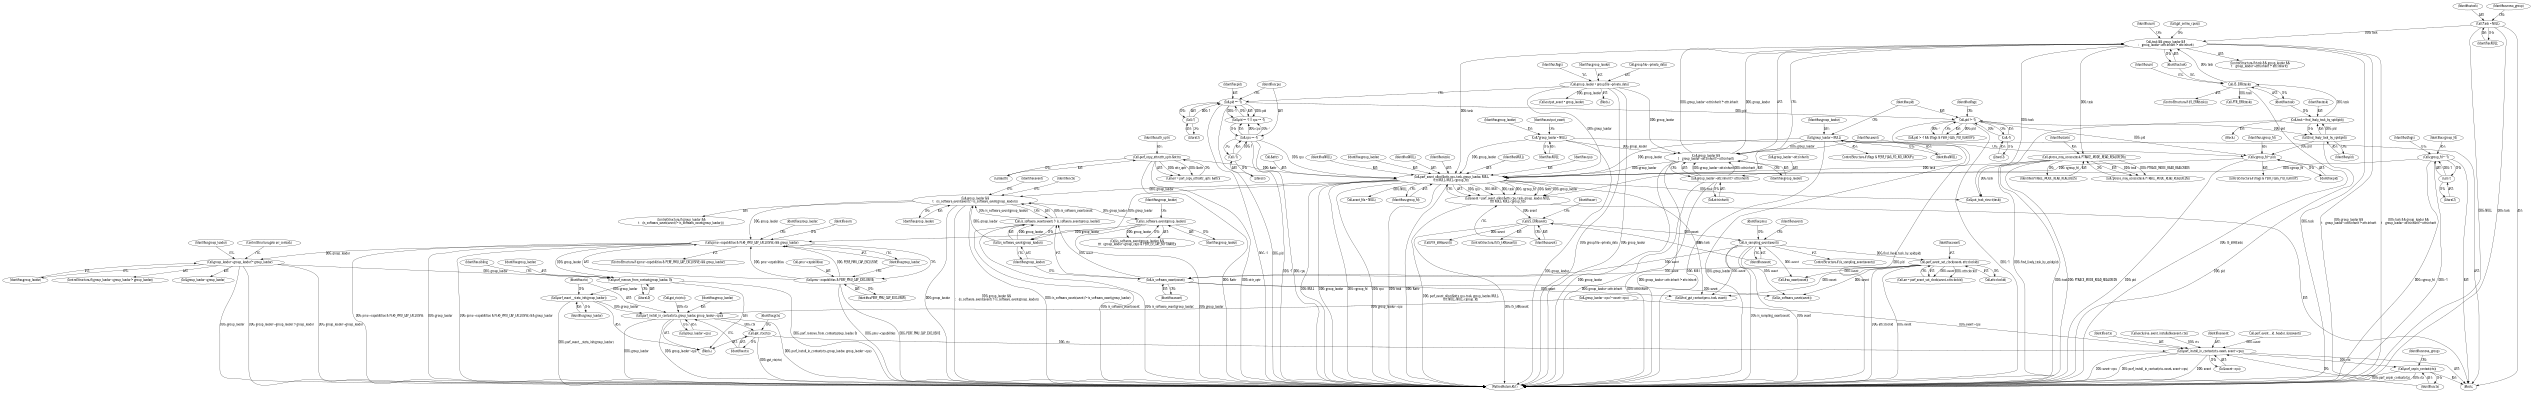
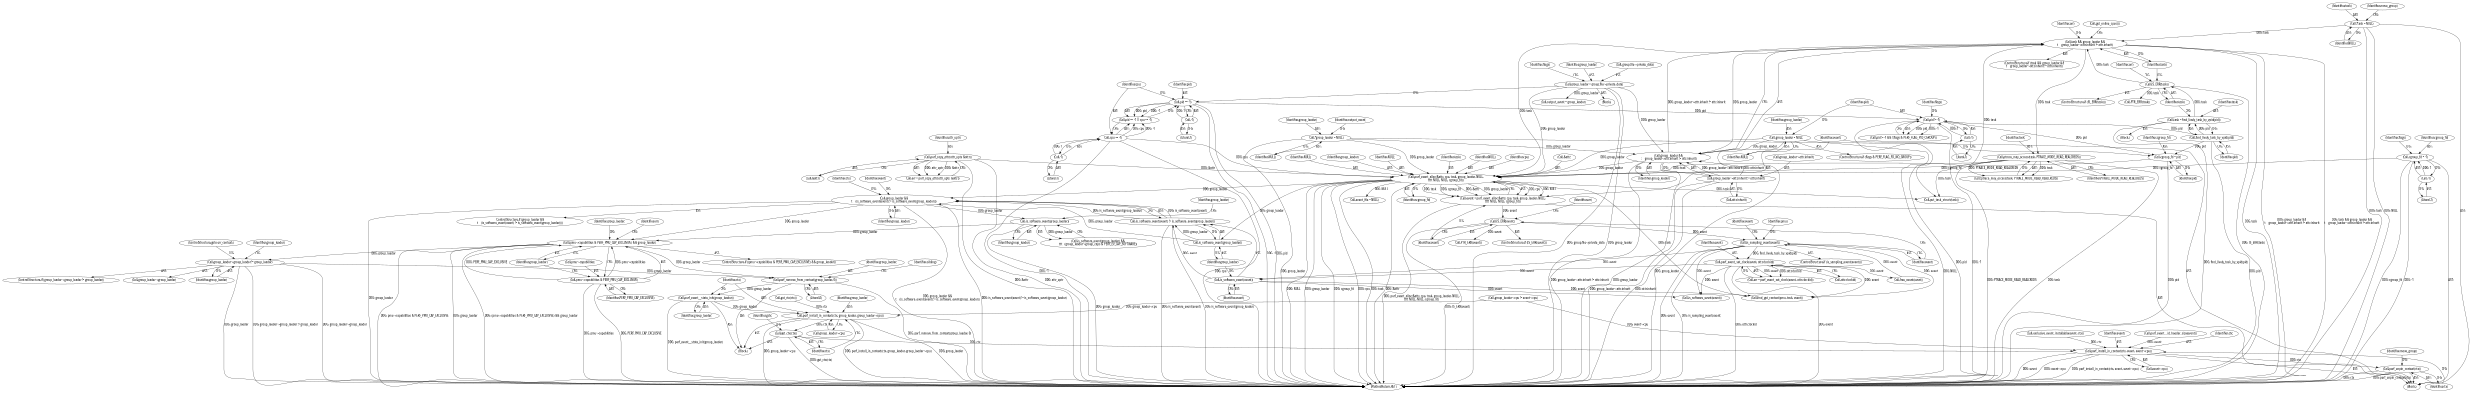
(2264, 179) -> none
(1779, 259) -> (1847, 252)
